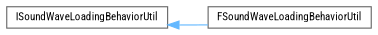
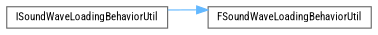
(194, 25) -> (182, 10)
